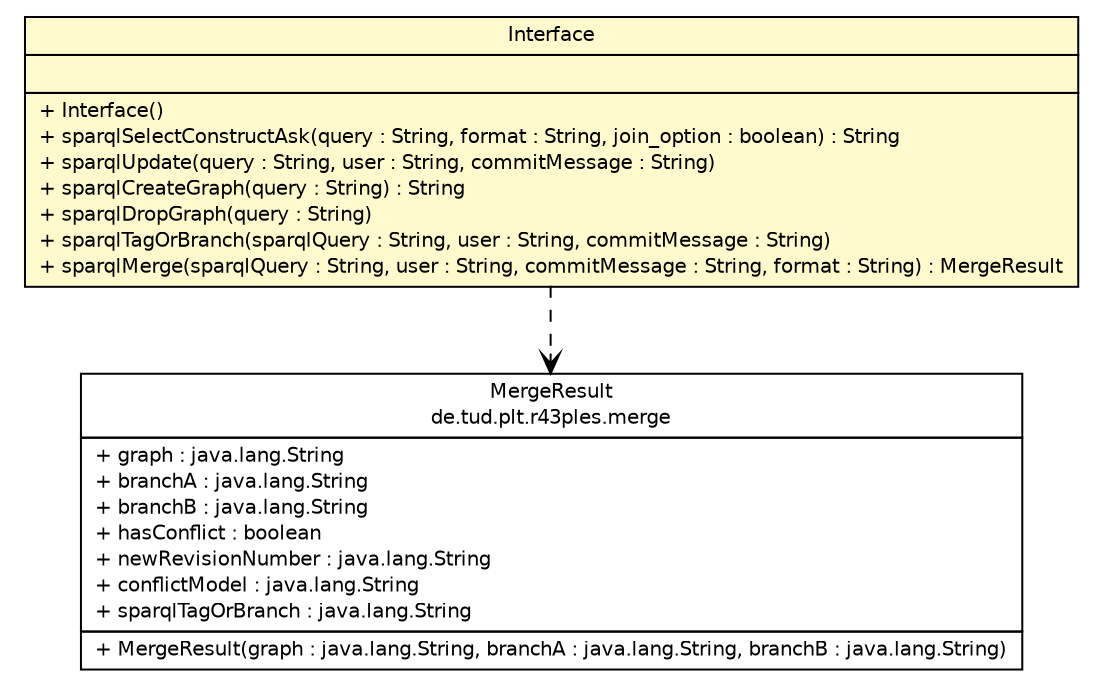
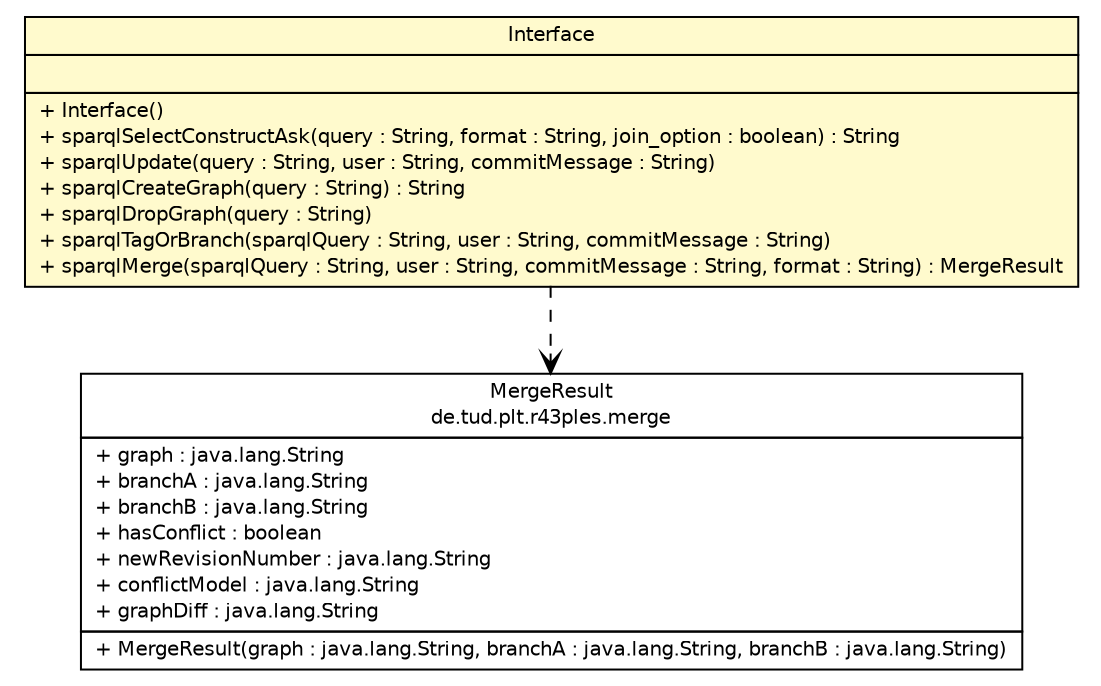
(284, 612) -> (237, 612)
